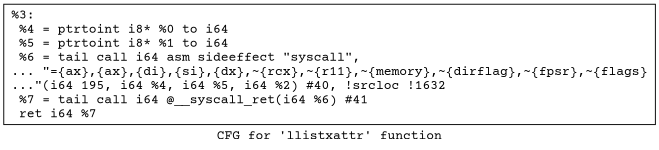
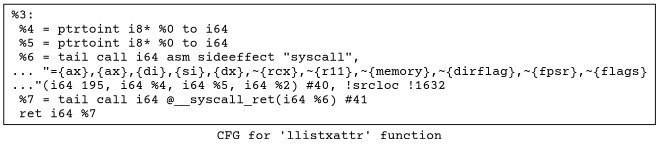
(120, 43) -> (120, 43)
